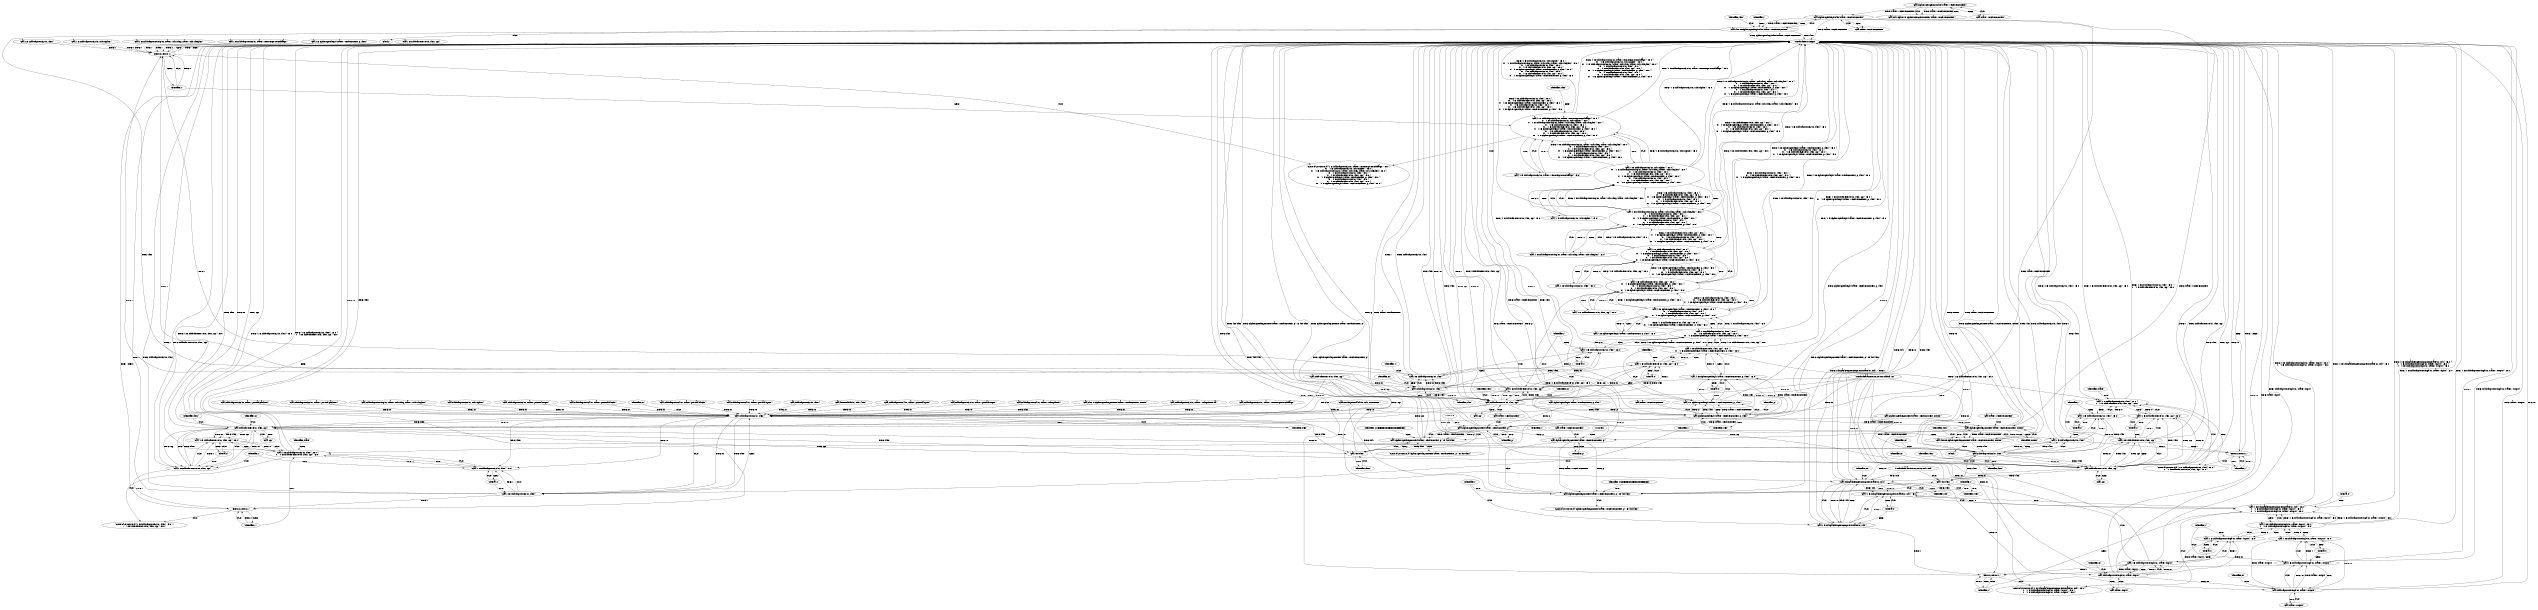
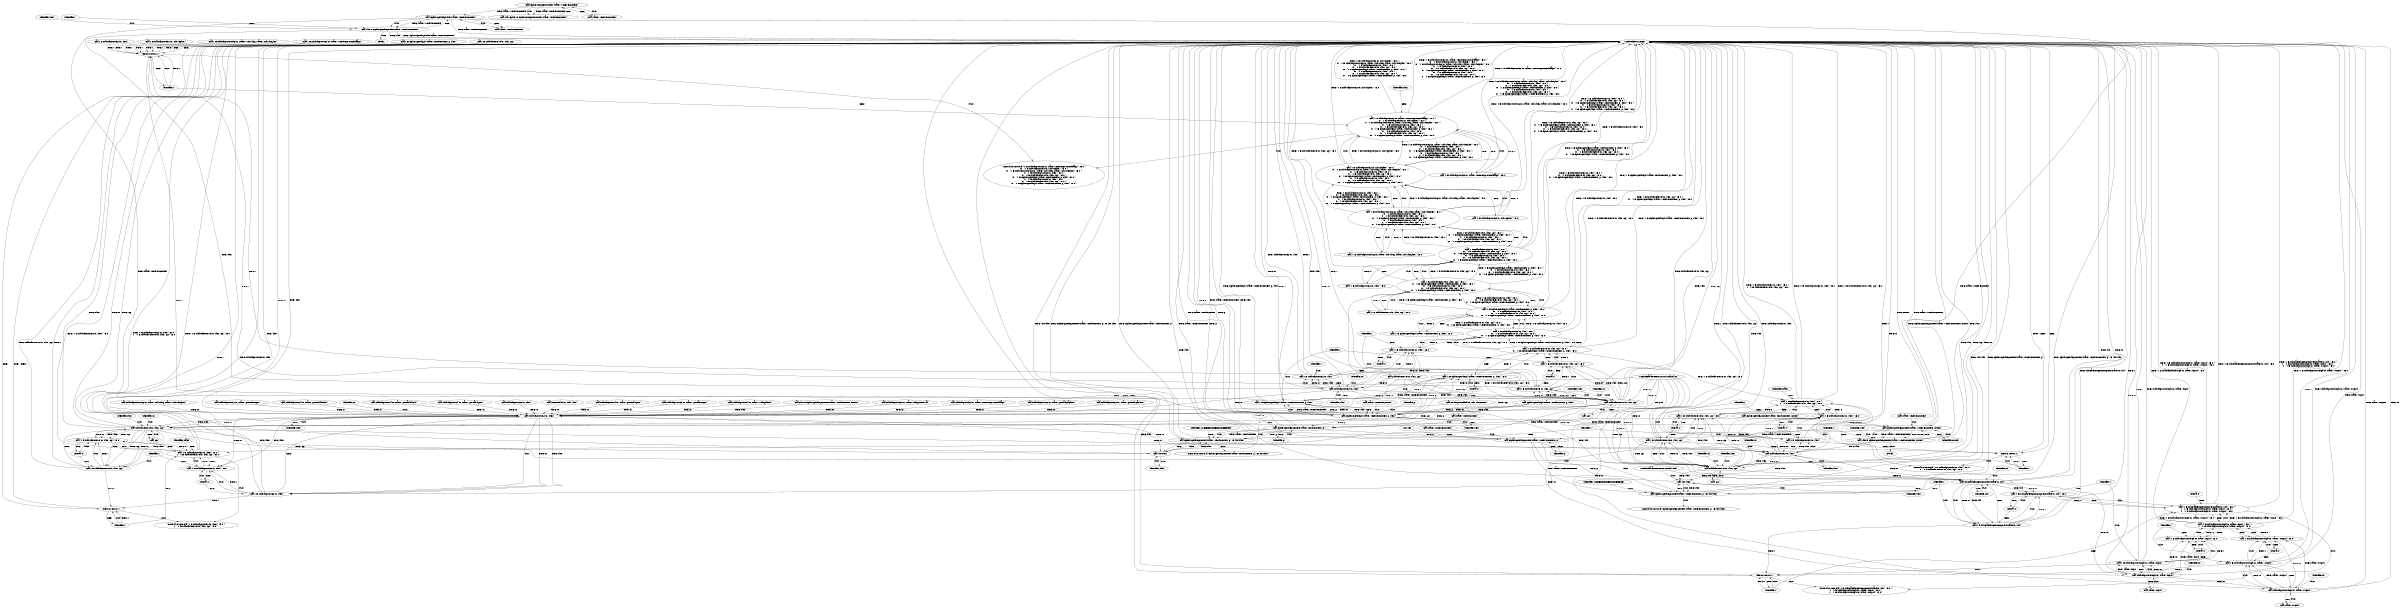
(466, 402) -> none
